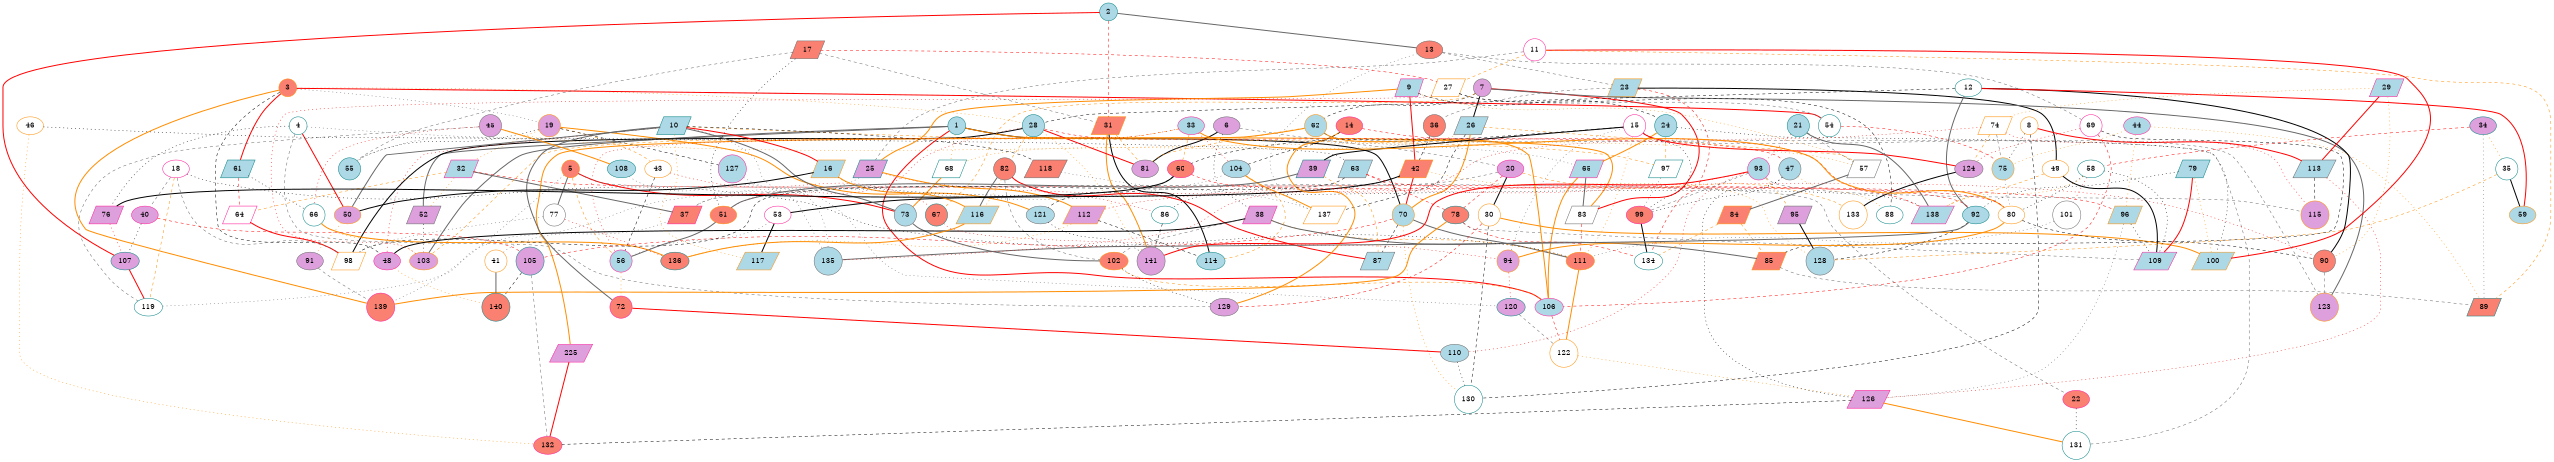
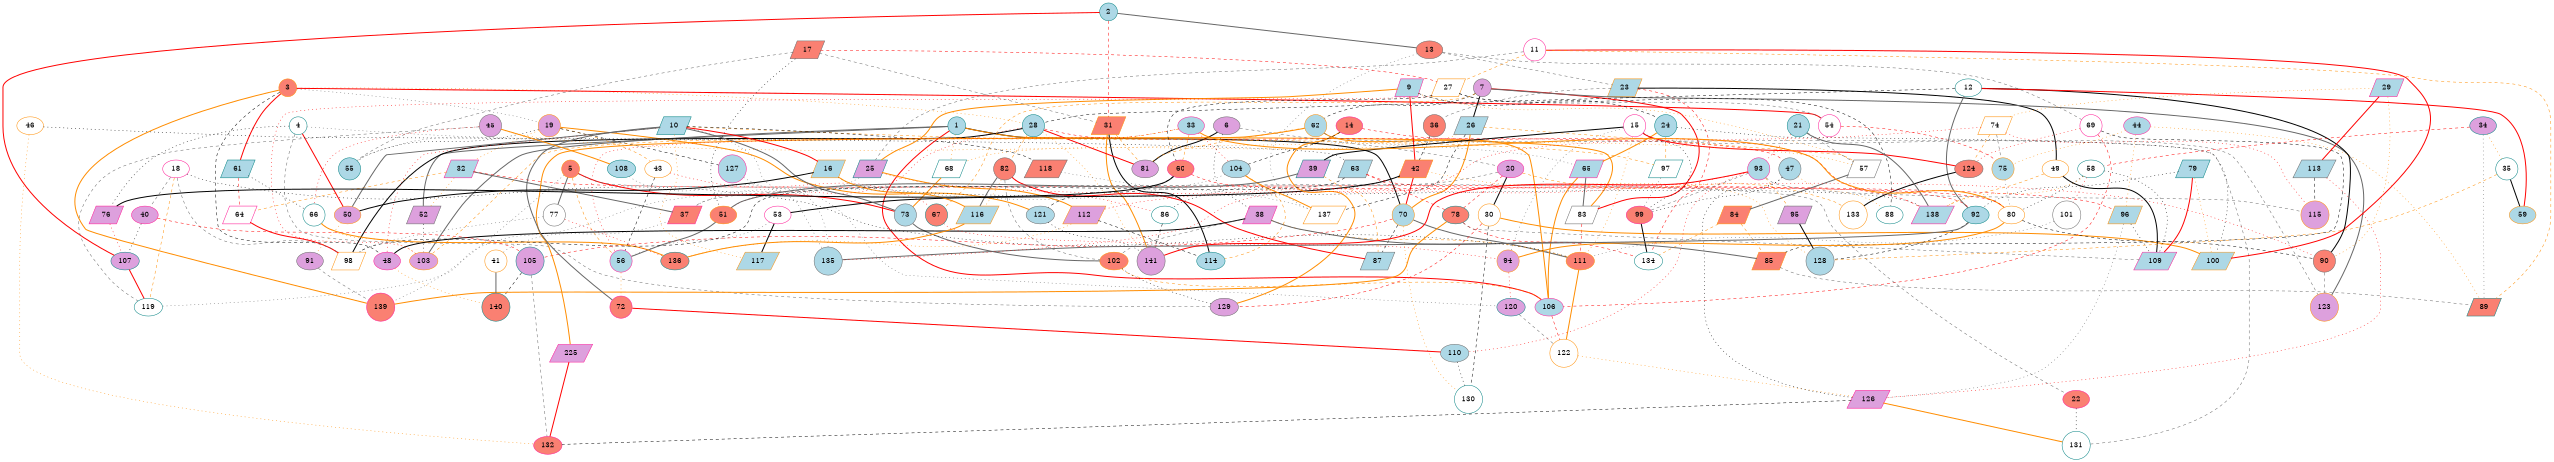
(1829, 126) -> (1829, 126)
(2029, 126) -> none
(1406, 140) -> (1200, 106)
(1969, 169) -> (1969, 169)
